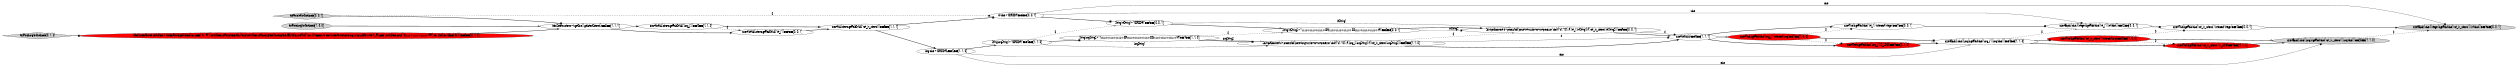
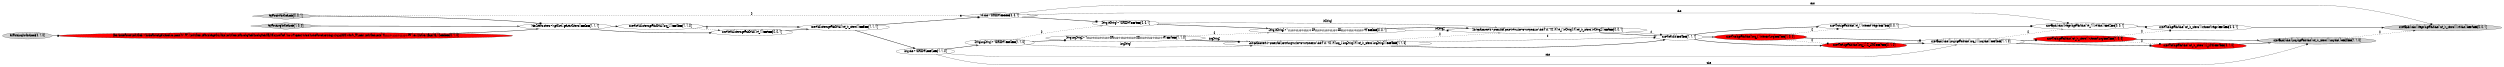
(1017, 16) -> (1000, 16)
(306, 26) -> (286, 26)
(38, 36) -> (27, 36)
